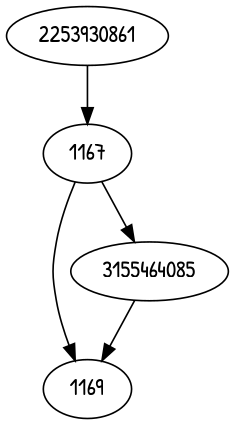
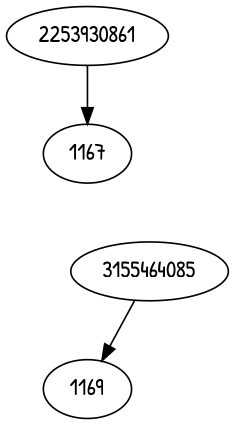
(114, 205) -> none
(53, 263) -> none
